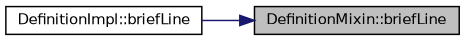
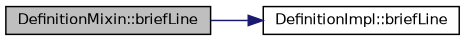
(221, 20) -> (229, 20)
